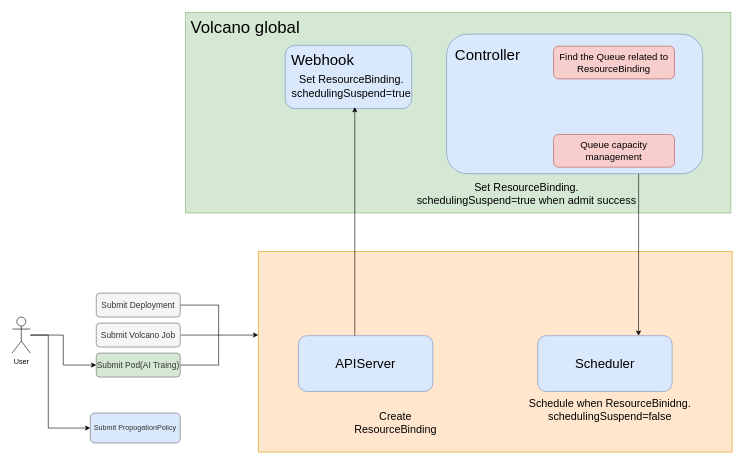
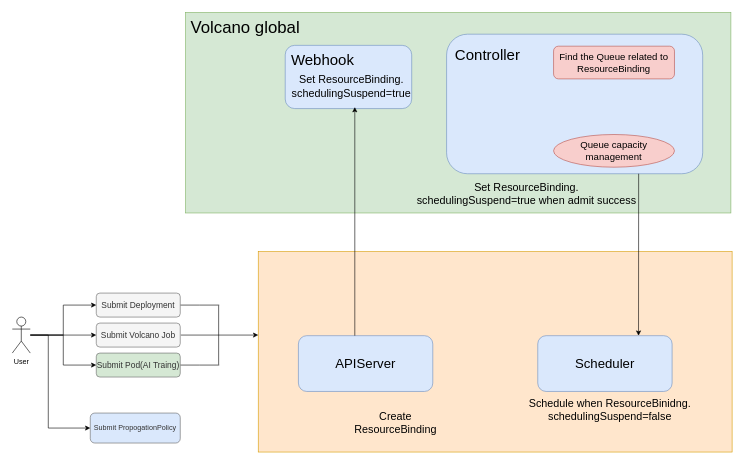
(614, 151) -> (614, 151)
none -> (63, 305)
none -> (90, 335)
